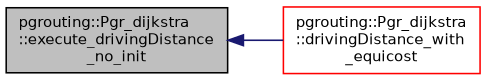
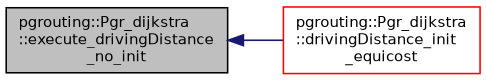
(382, 40) -> (382, 40)
